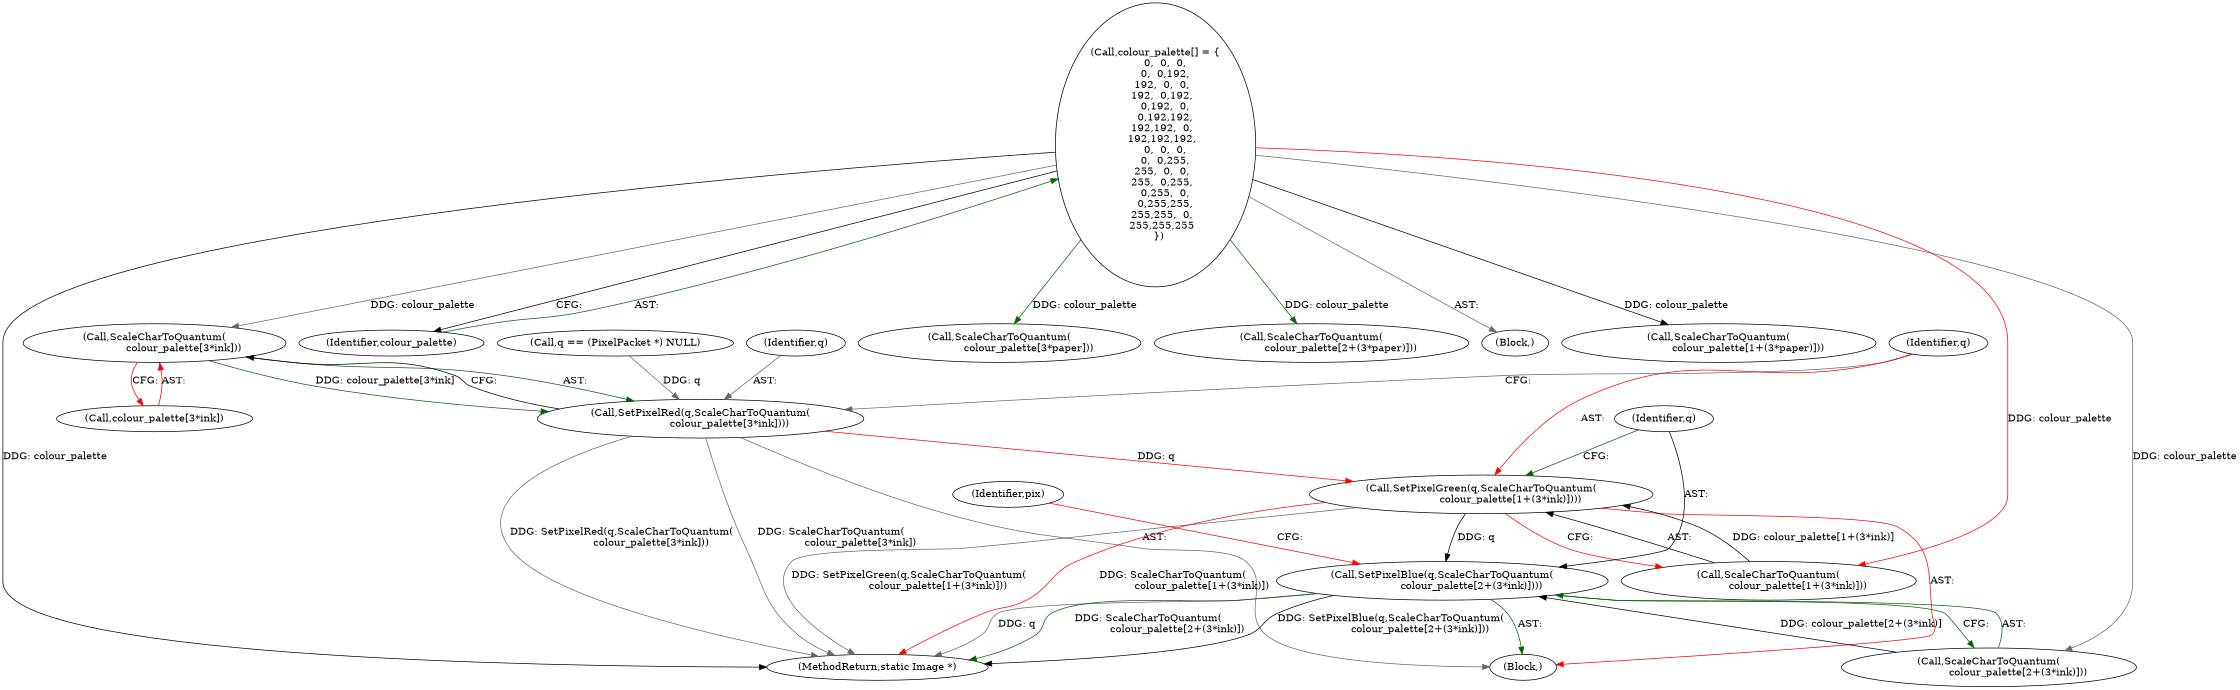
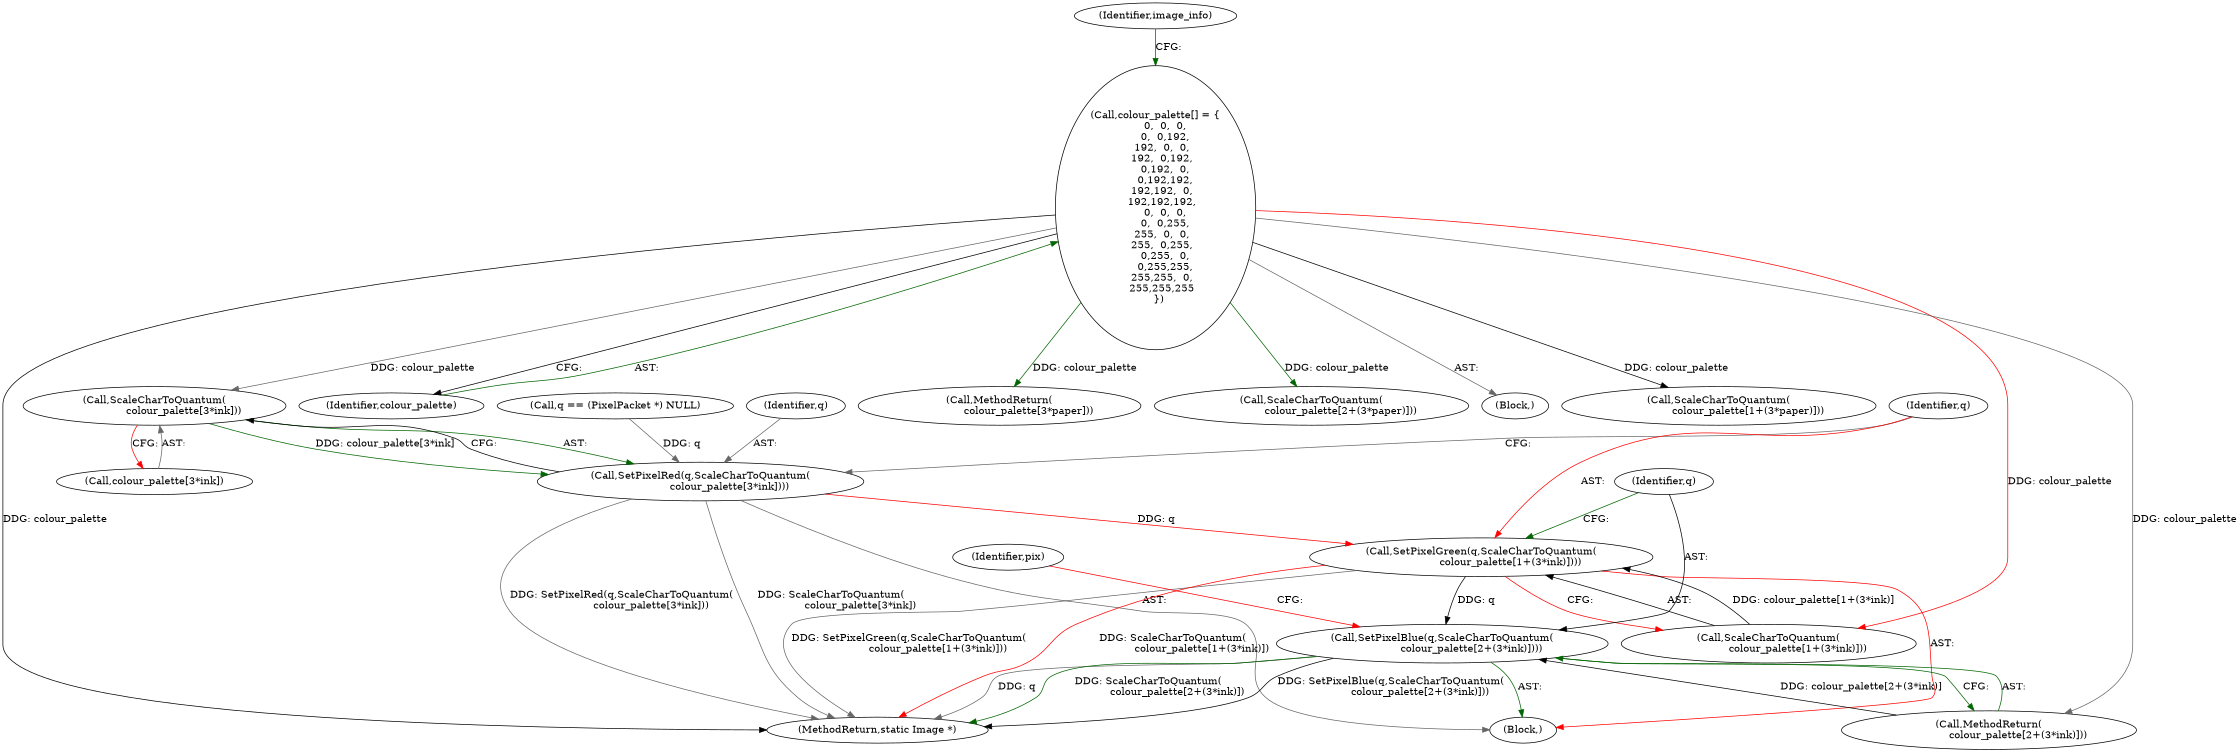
none -> (1156, 16)
(1000, 343) -> (1000, 406)
(162, 388) -> (162, 451)
(1989, 667) -> (1989, 730)
